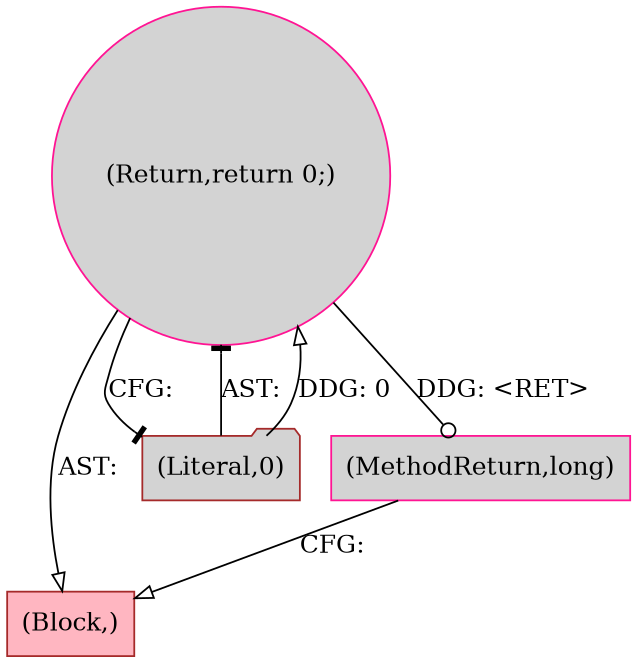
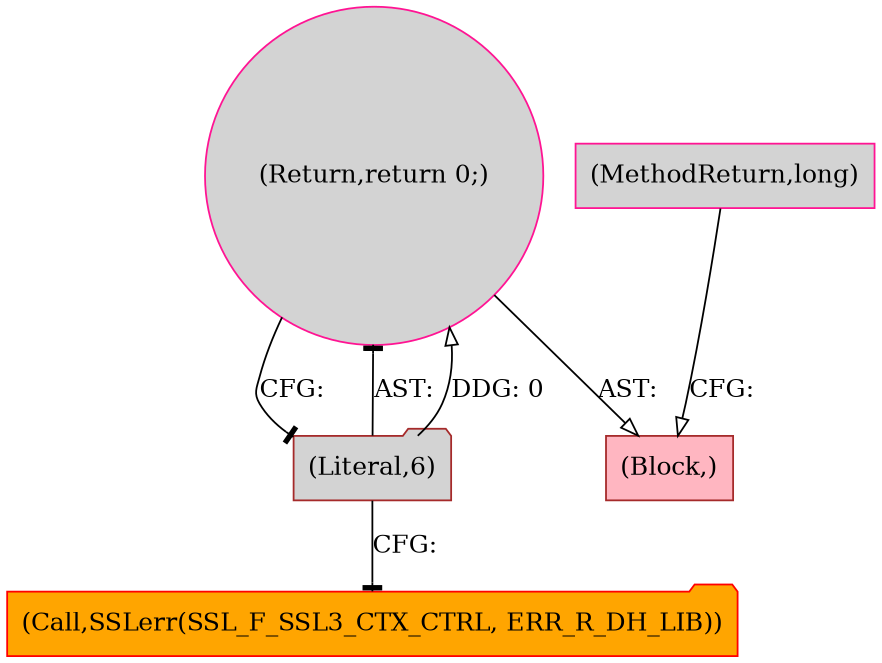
(388, 364) -> none
(221, 468) -> (372, 468)
none -> (372, 624)
